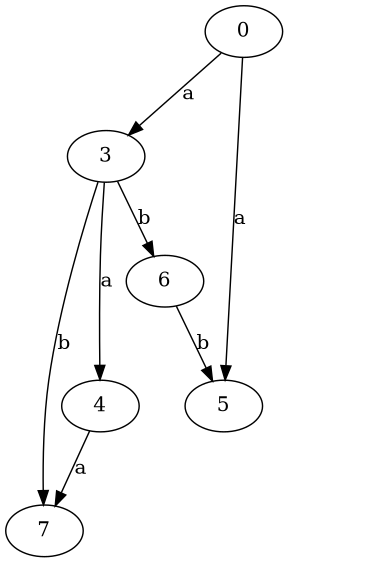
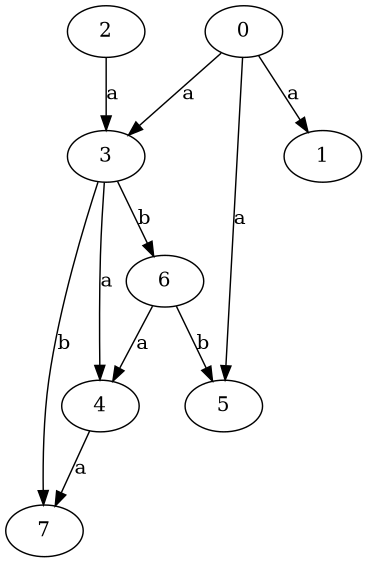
none -> (106, 32)
none -> (323, 156)
none -> (136, 337)
